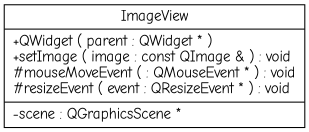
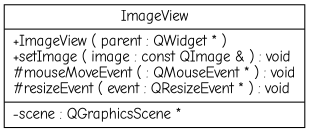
(113, 41) -> (120, 41)
